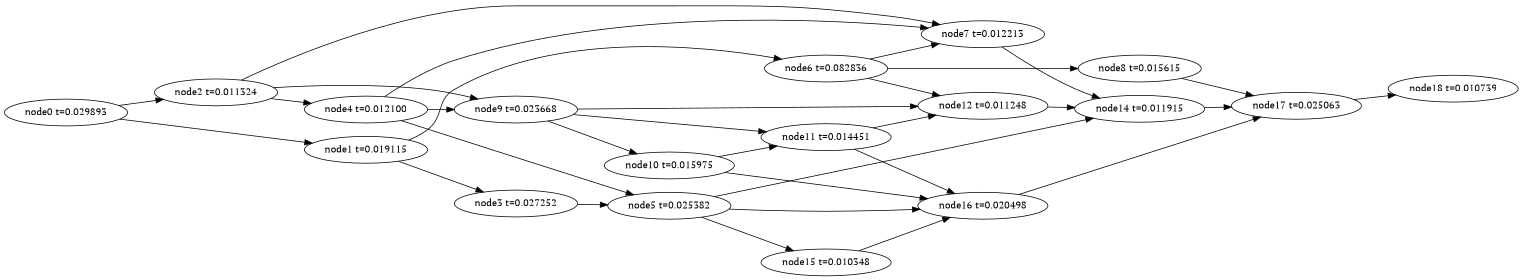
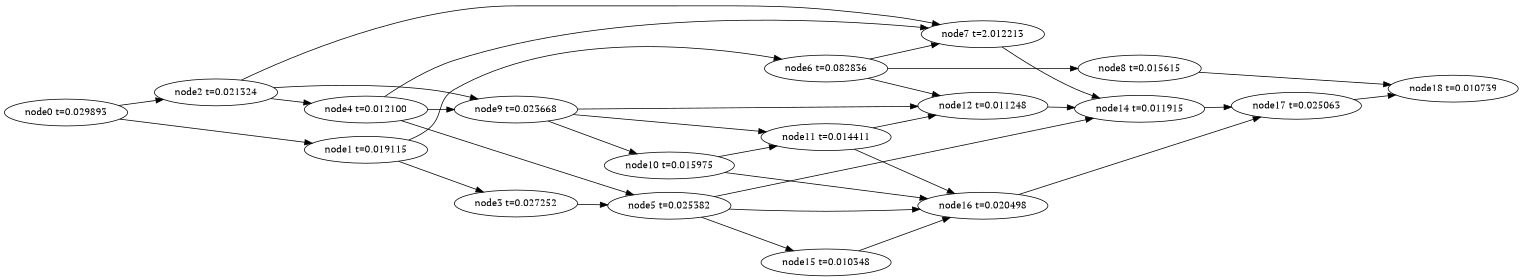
(983, 34) -> (983, 34)
(1214, 86) -> (1291, 78)
(216, 92) -> (216, 92)
(826, 137) -> (826, 137)
